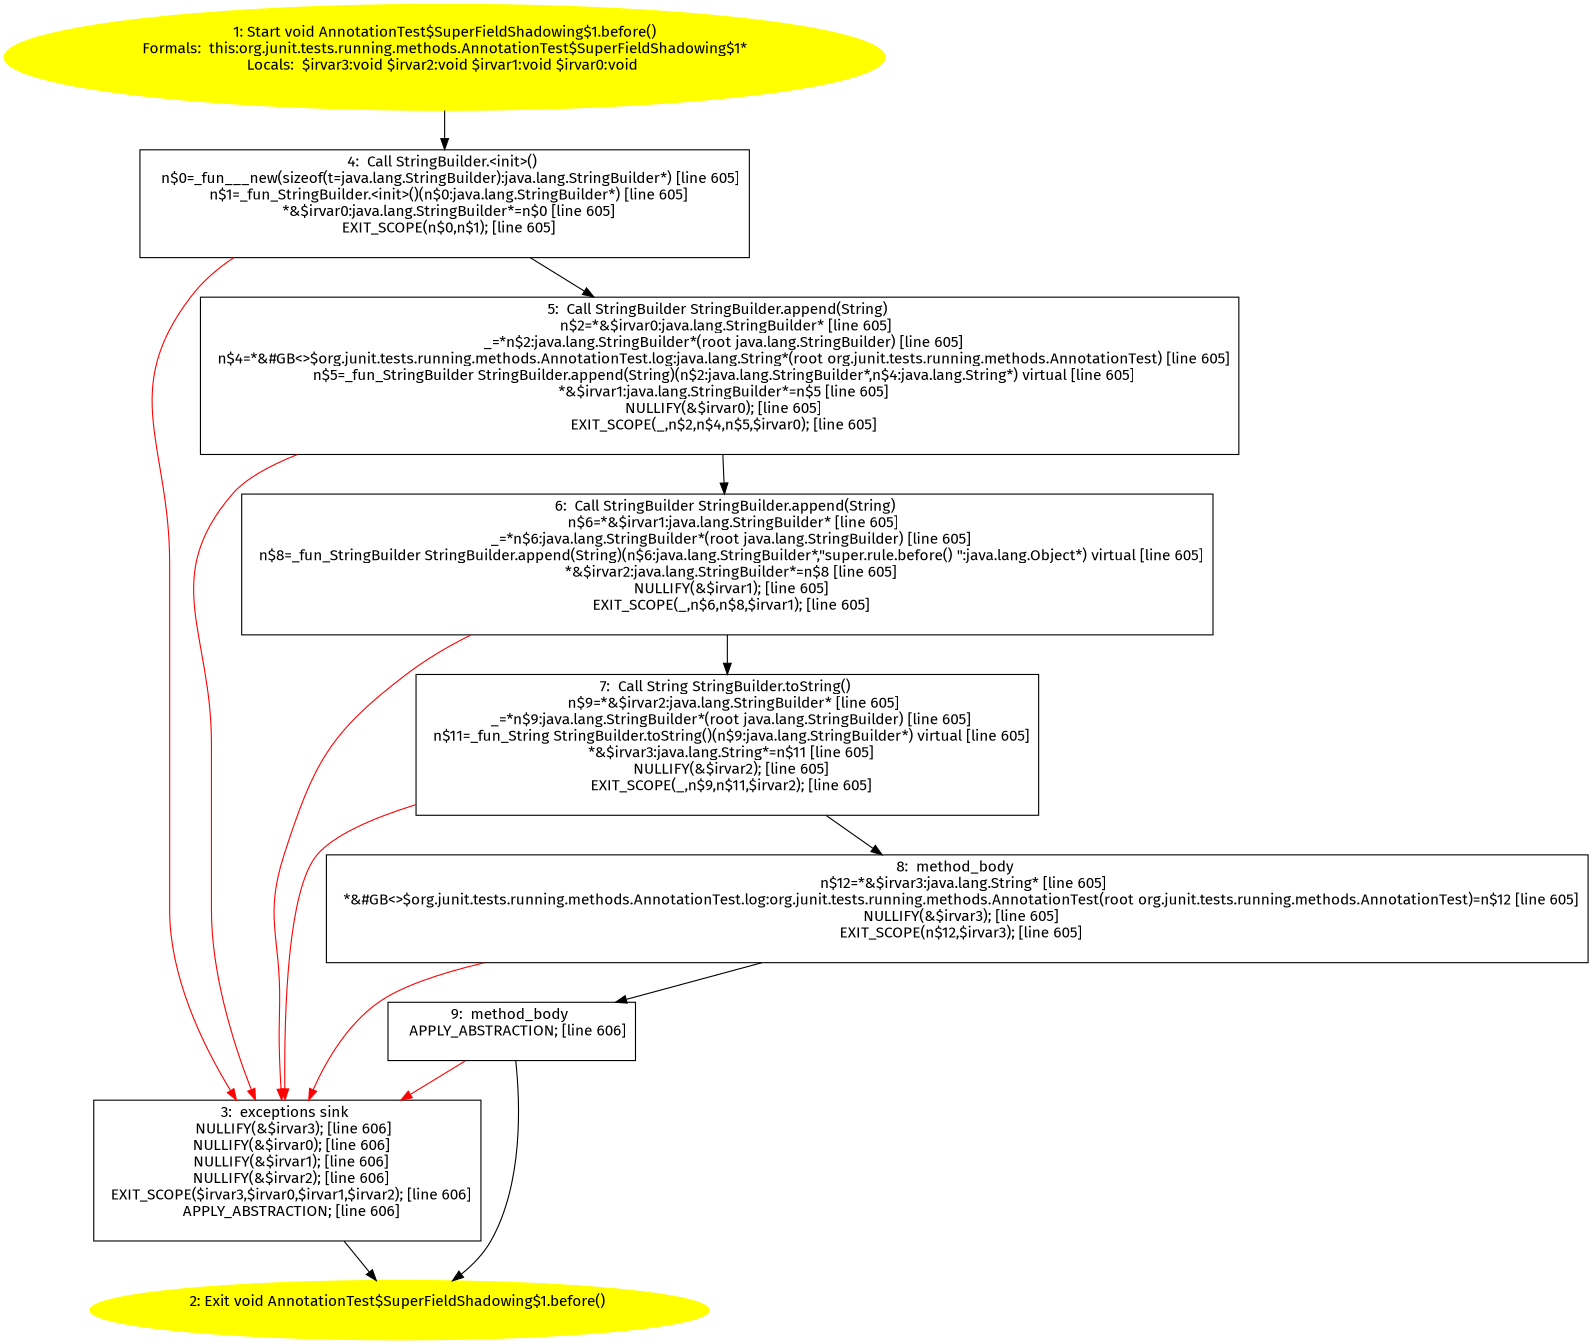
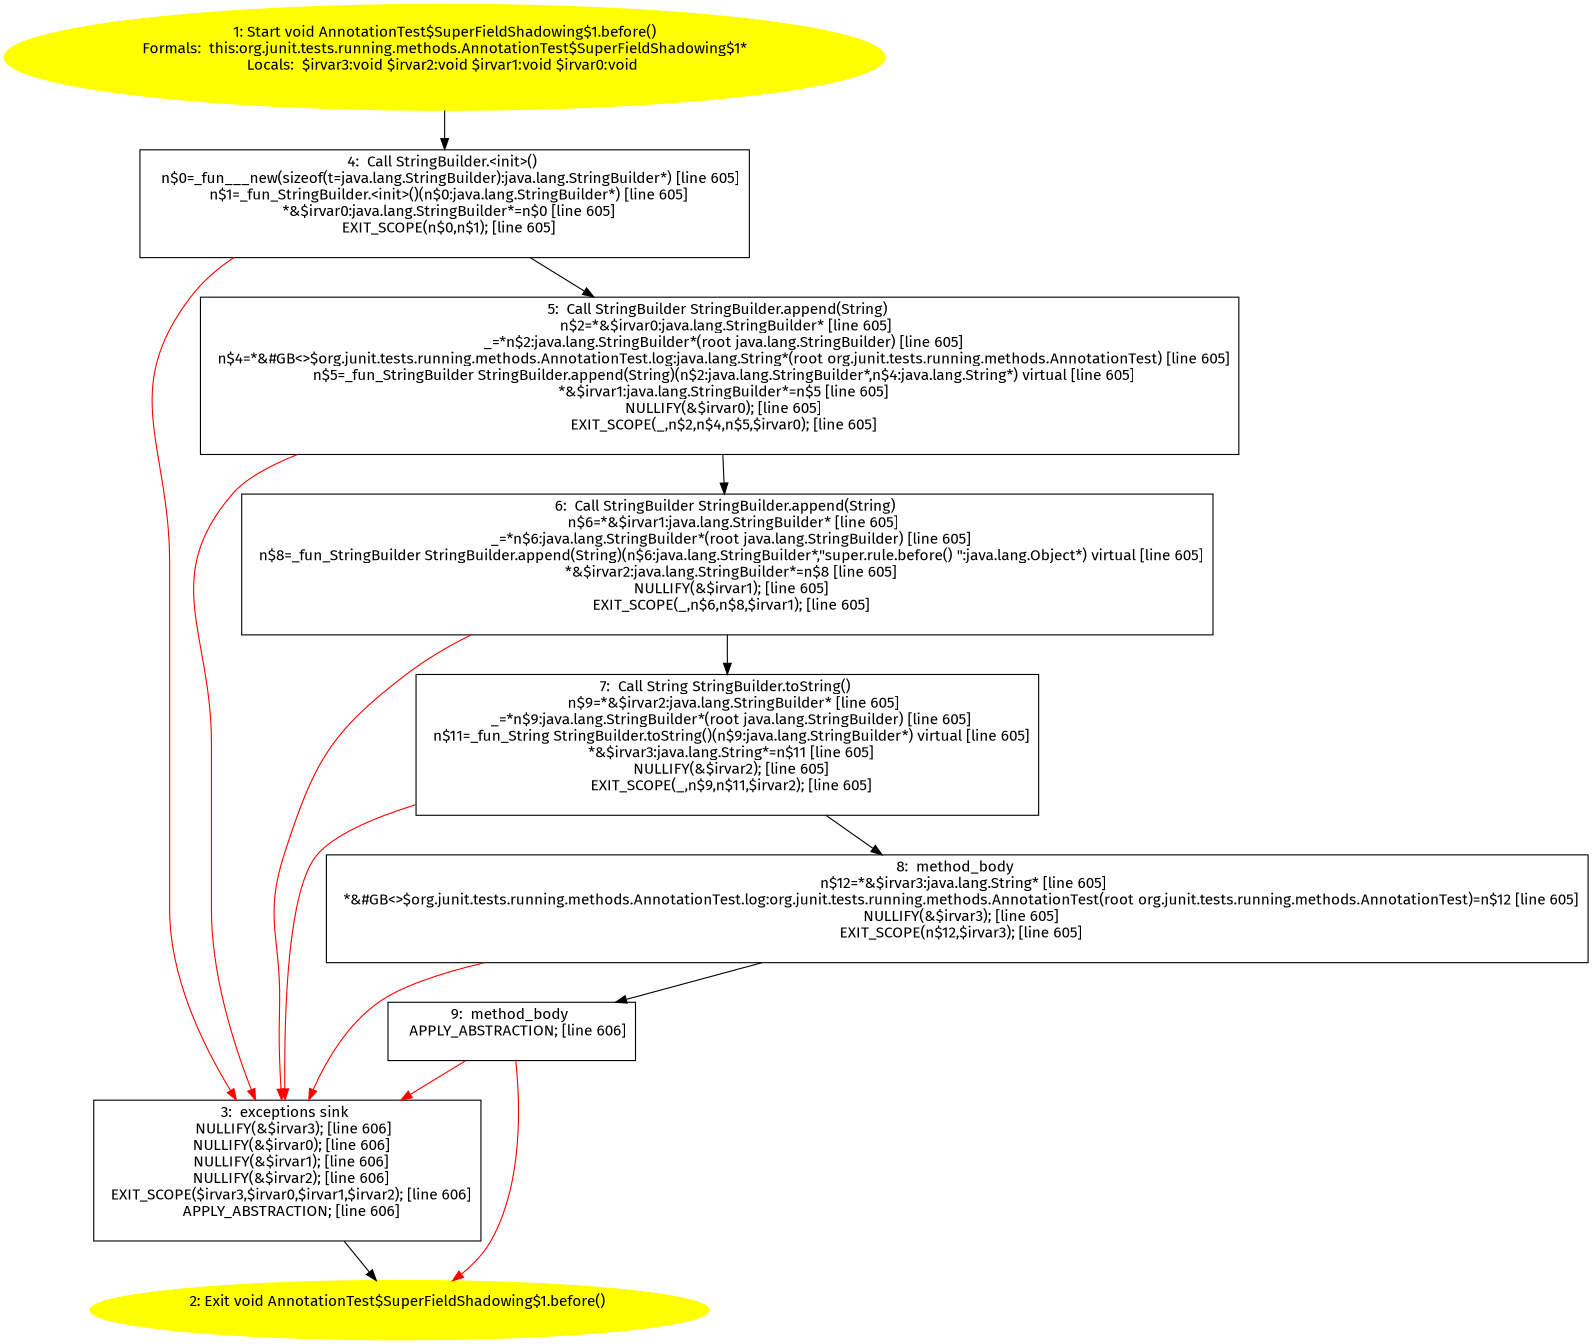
(513, 1175) -> (513, 1175)
